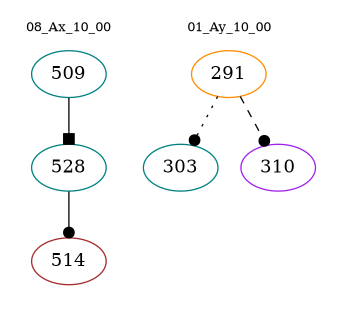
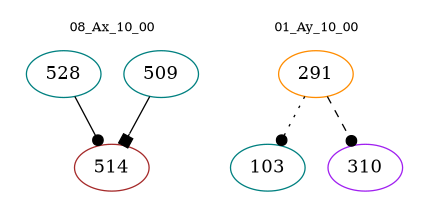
(69, 115) -> (140, 115)
(181, 168) -> (268, 168)
